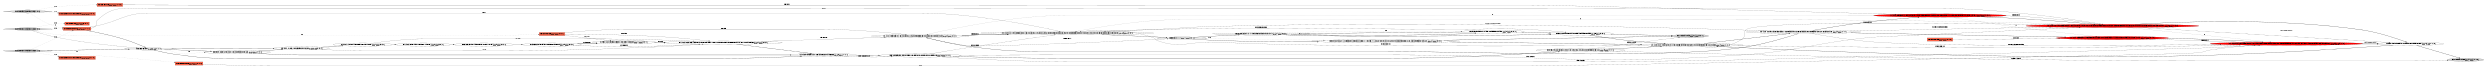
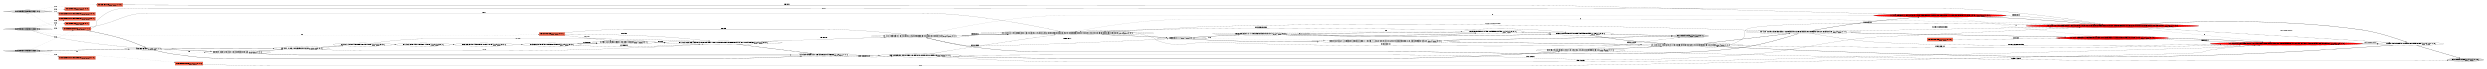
none -> (77, 9)
none -> (77, 19)
